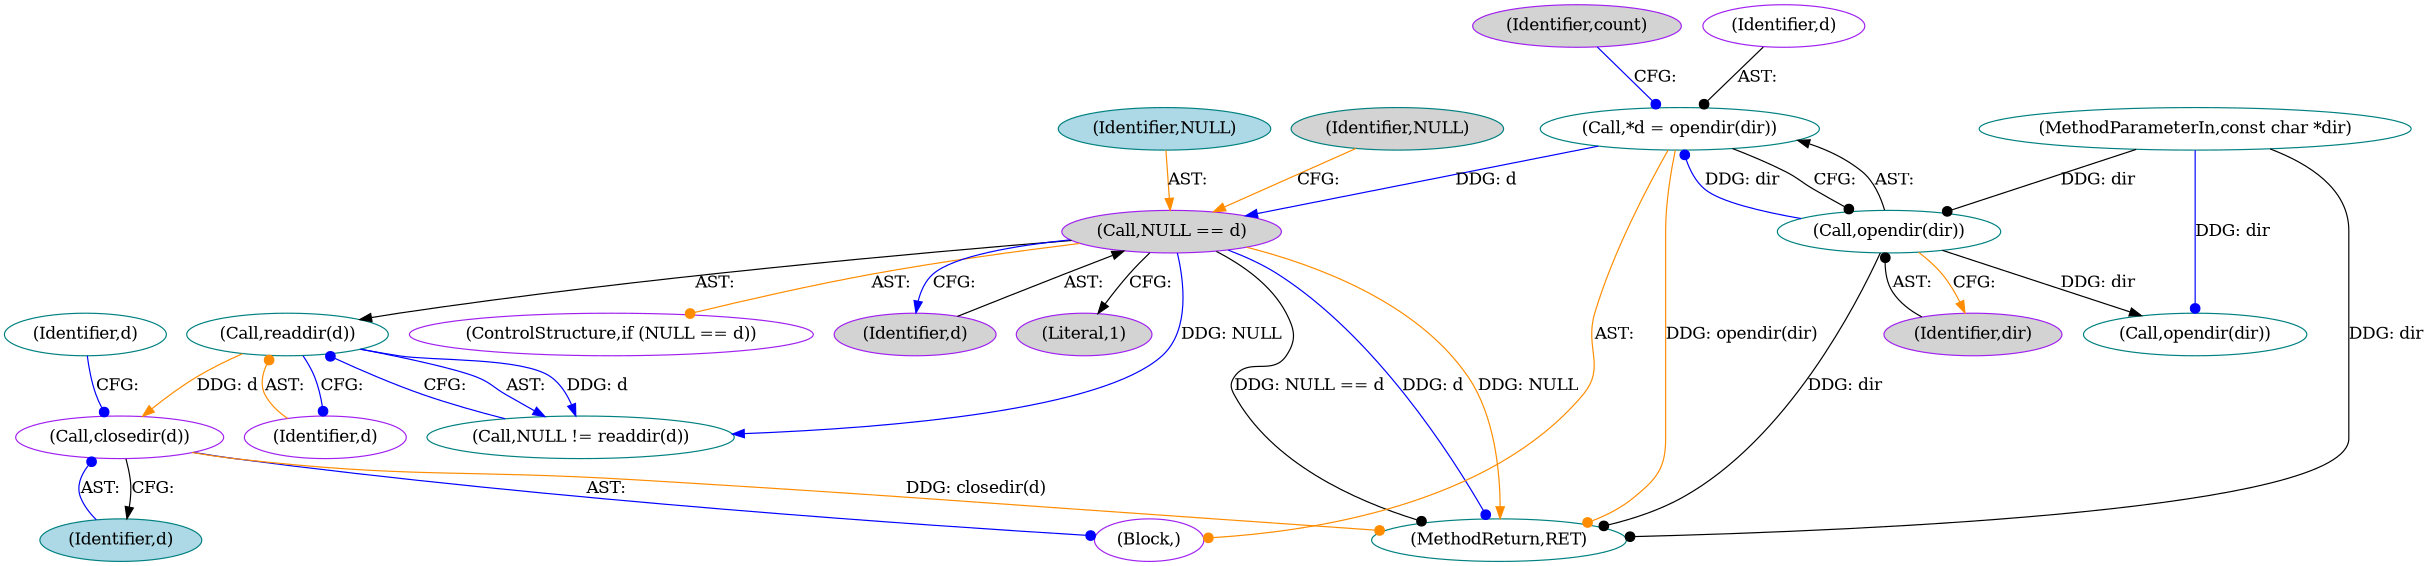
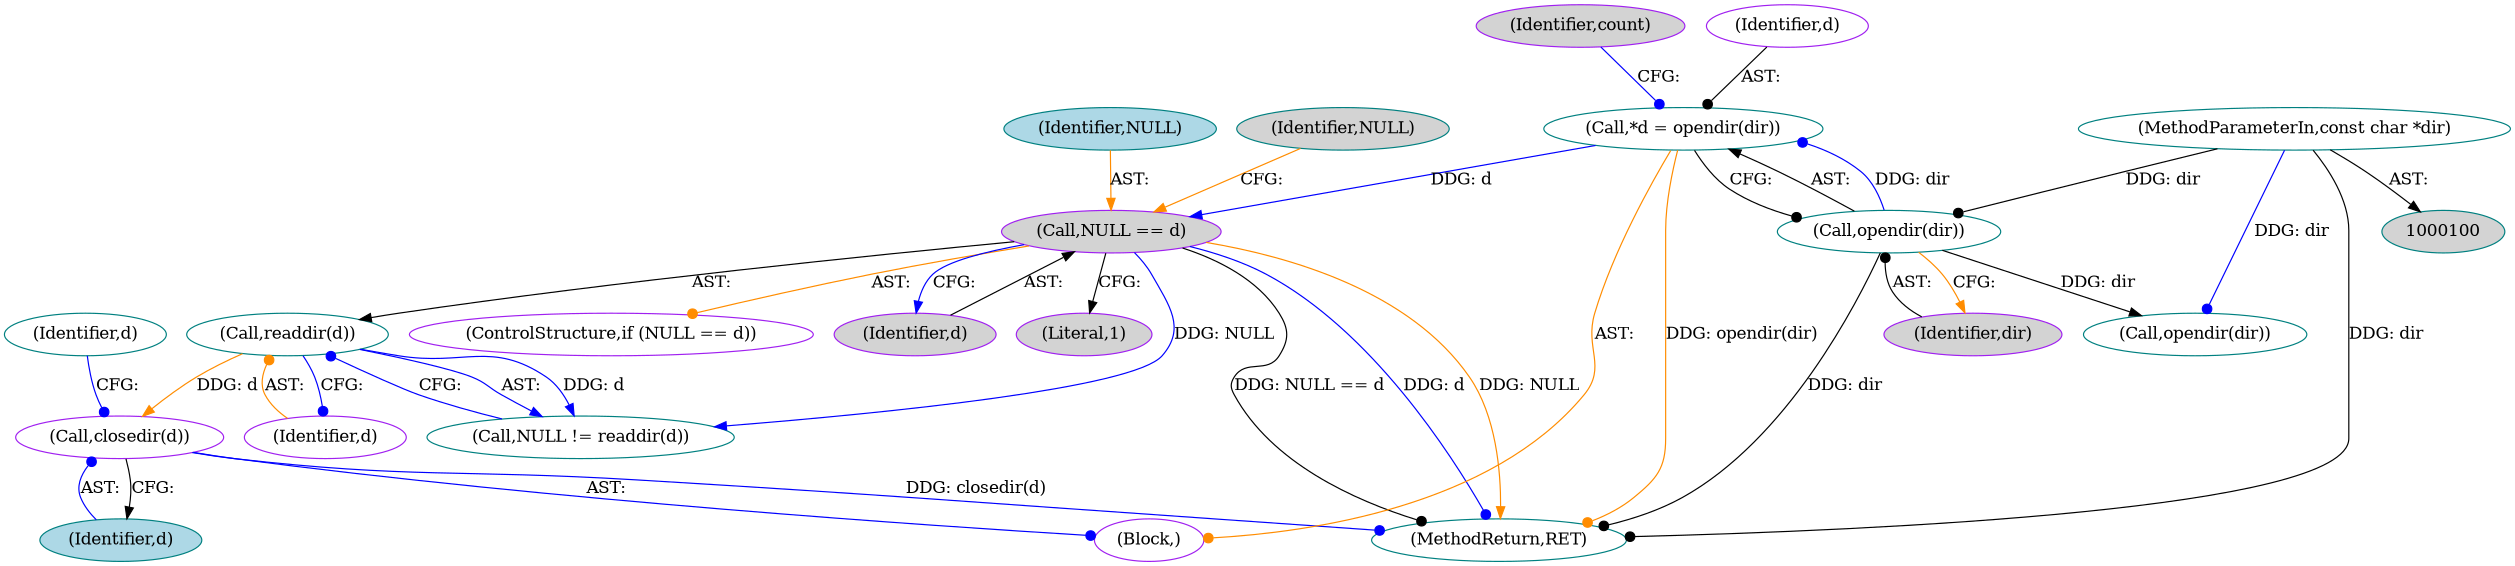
none -> (2443, 232)
(783, 489) -> (783, 489)
